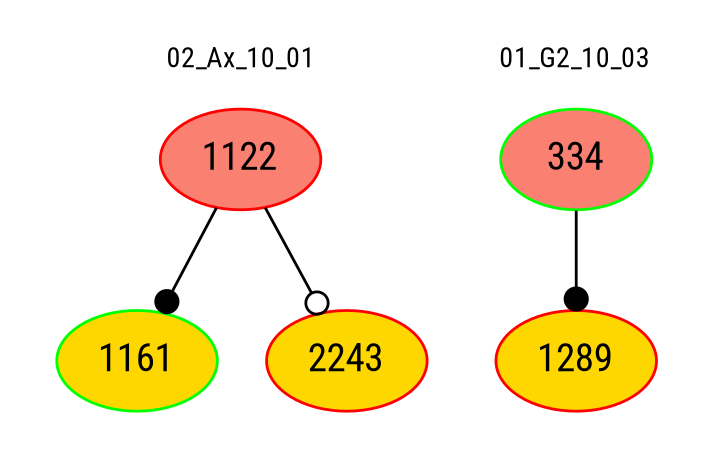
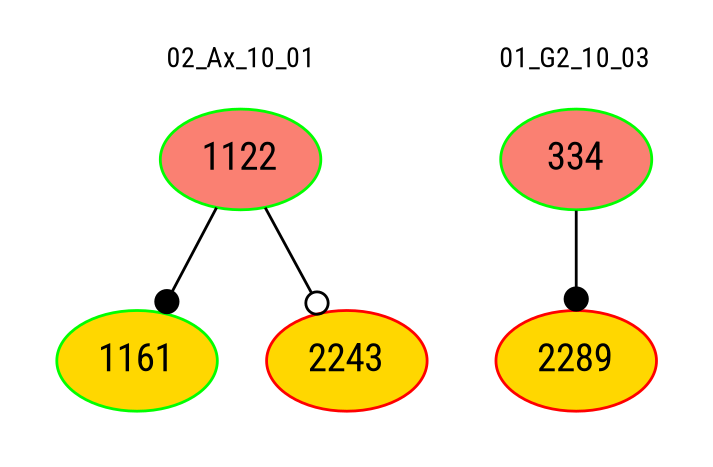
(241, 159) -> (241, 159)
(576, 361) -> (576, 361)
